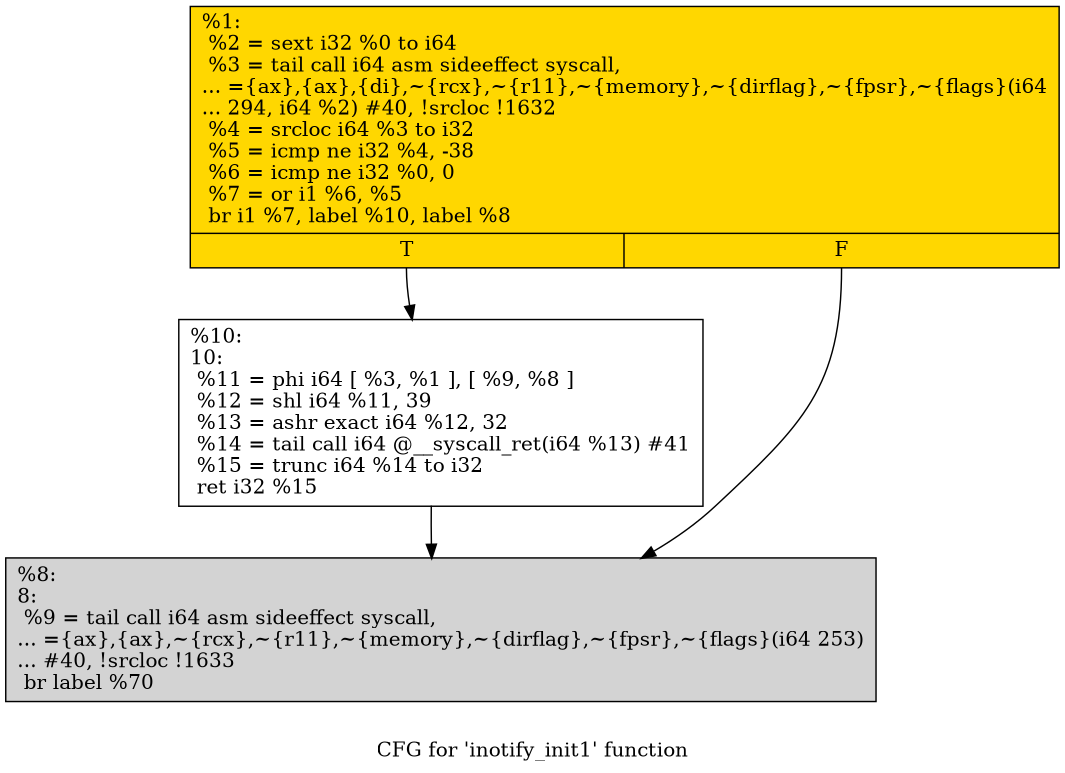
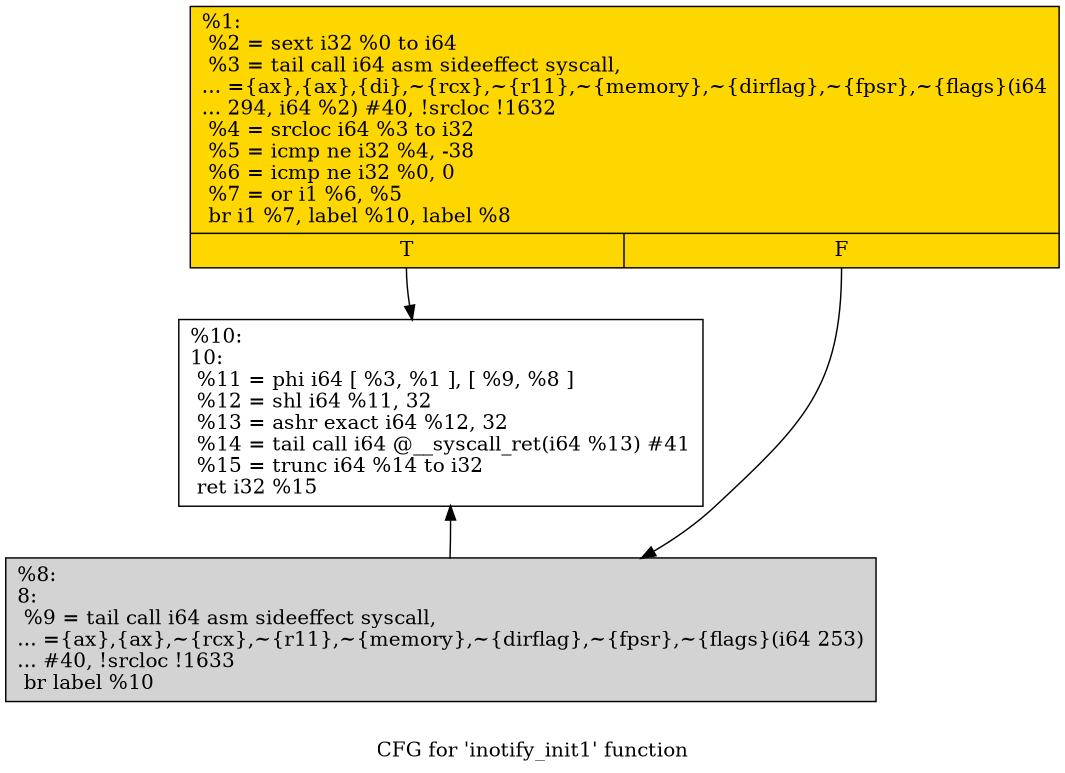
(312, 401) -> (312, 401)
(431, 525) -> (450, 539)
(86, 683) -> (86, 683)
